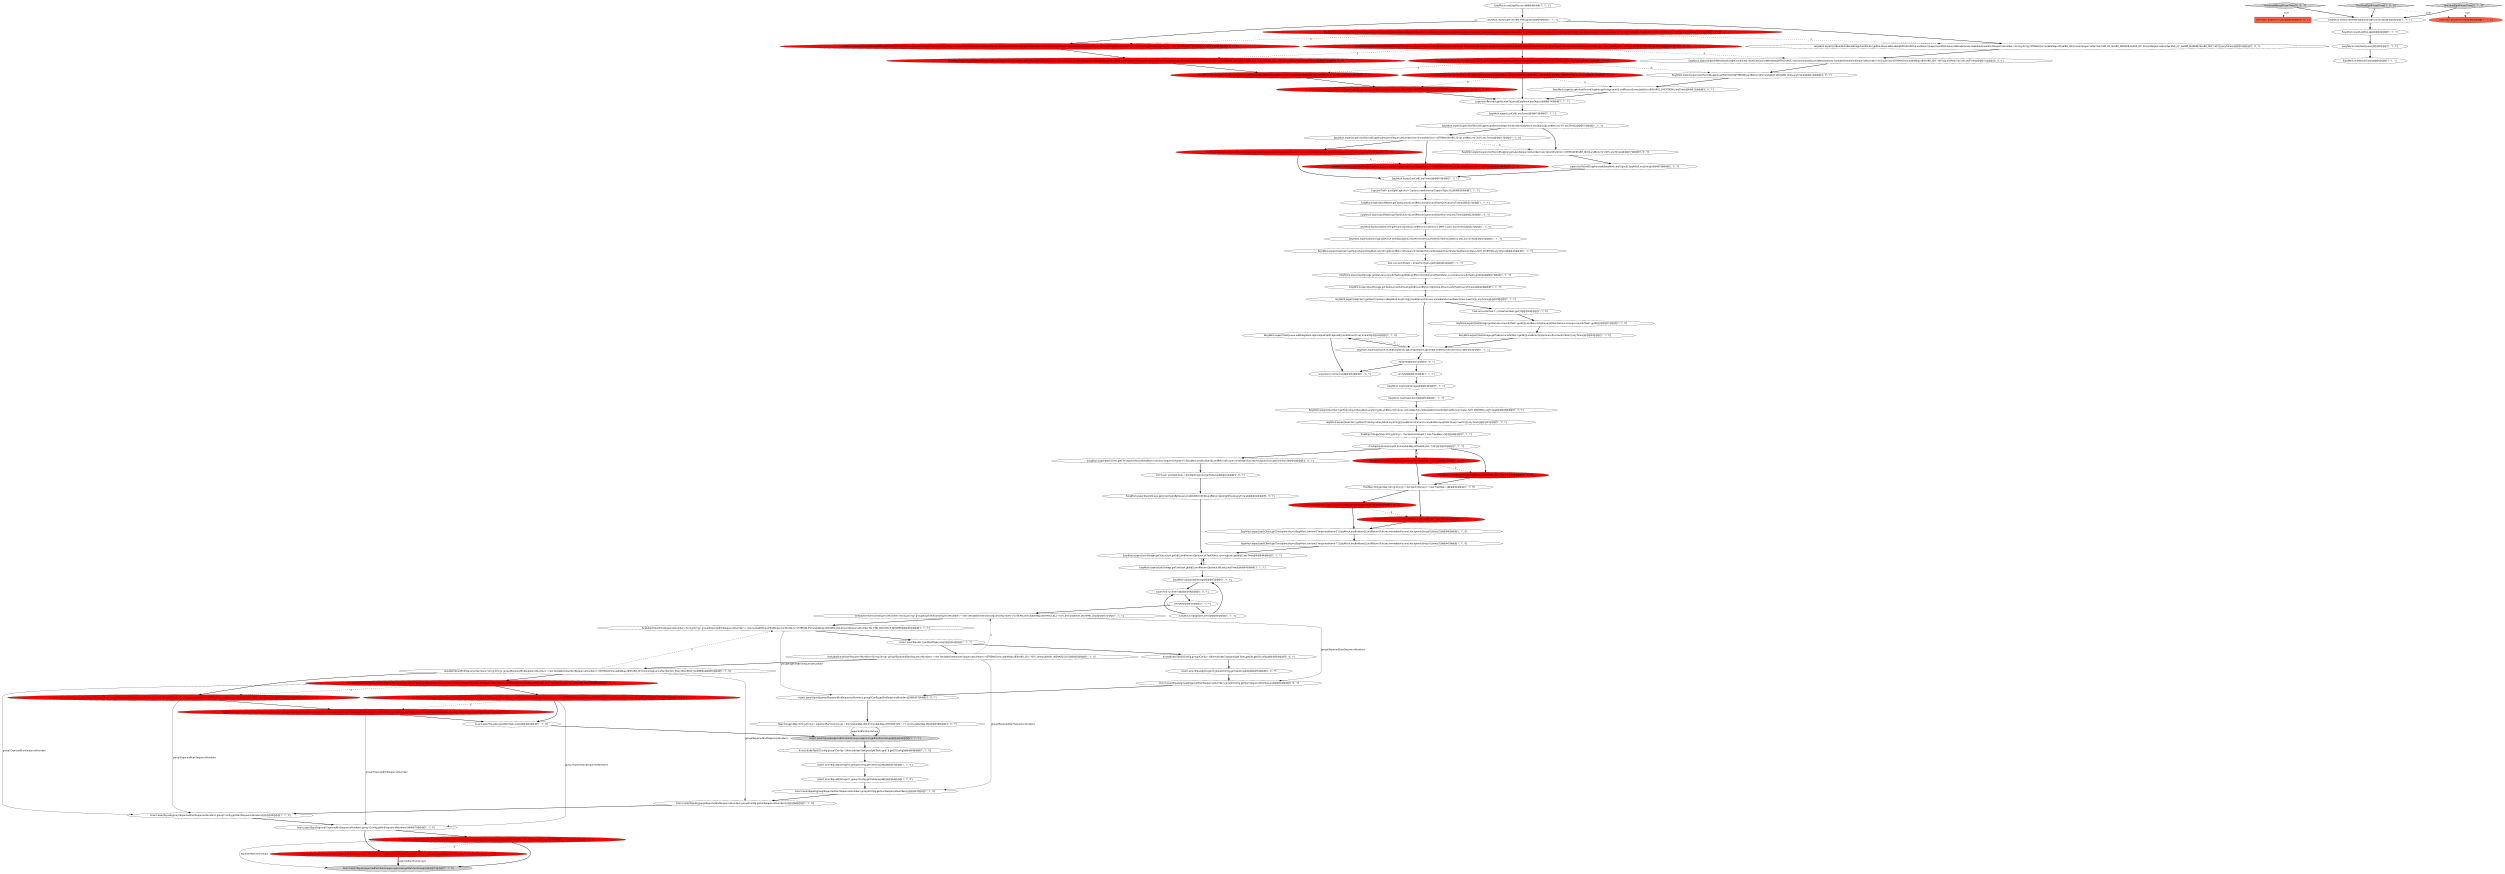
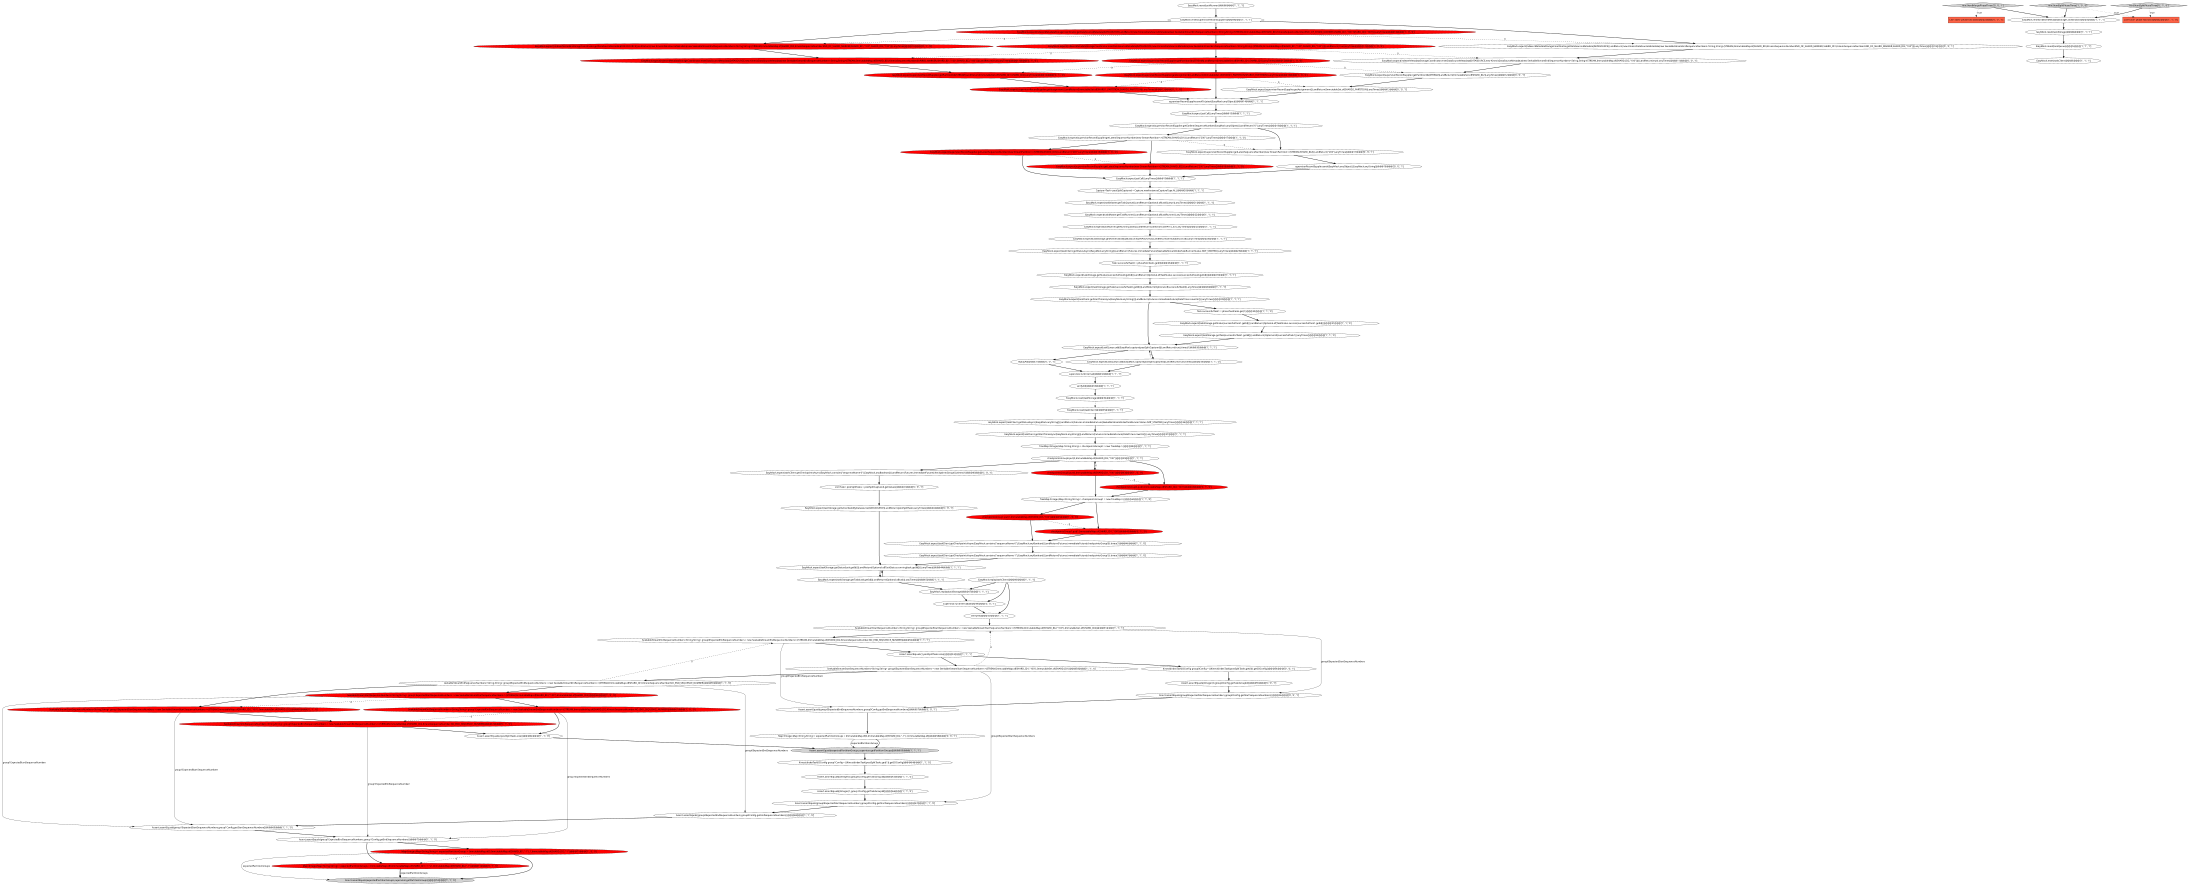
(2466, 20) -> (2151, 20)
(1416, 367) -> (1095, 379)
(1199, 609) -> (1009, 599)
